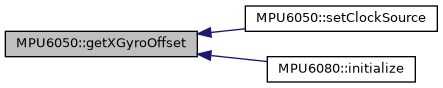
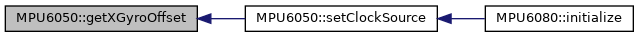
(239, 59) -> (468, 19)
